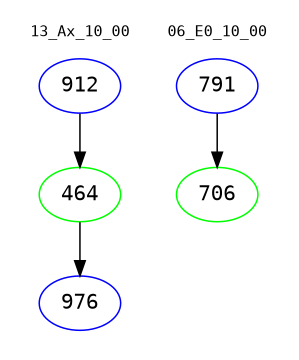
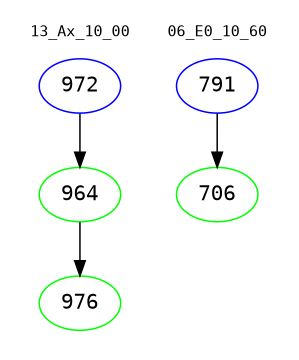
(218, 32) -> (218, 32)
(80, 86) -> (80, 86)
(80, 195) -> (80, 195)
(80, 303) -> (80, 303)
